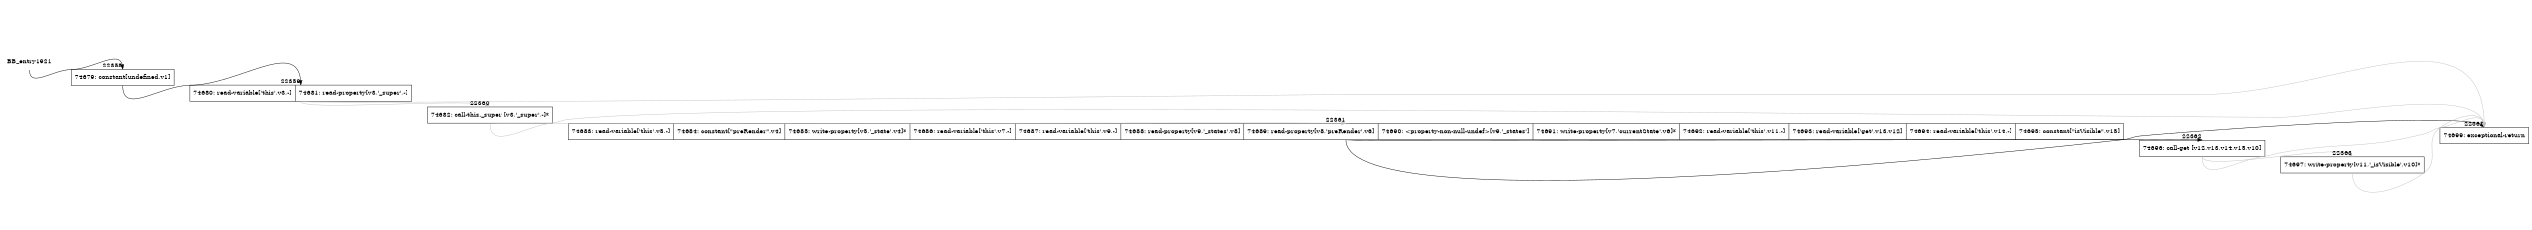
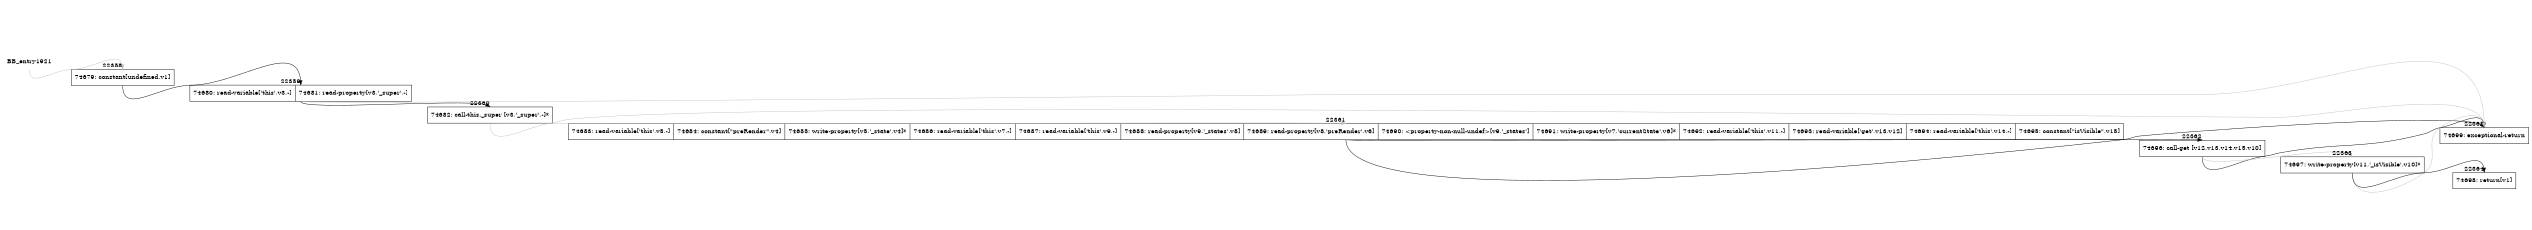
(75, 69) -> (75, 69)
(365, 105) -> (365, 105)
(2340, 146) -> (2340, 146)
none -> (2484, 181)
